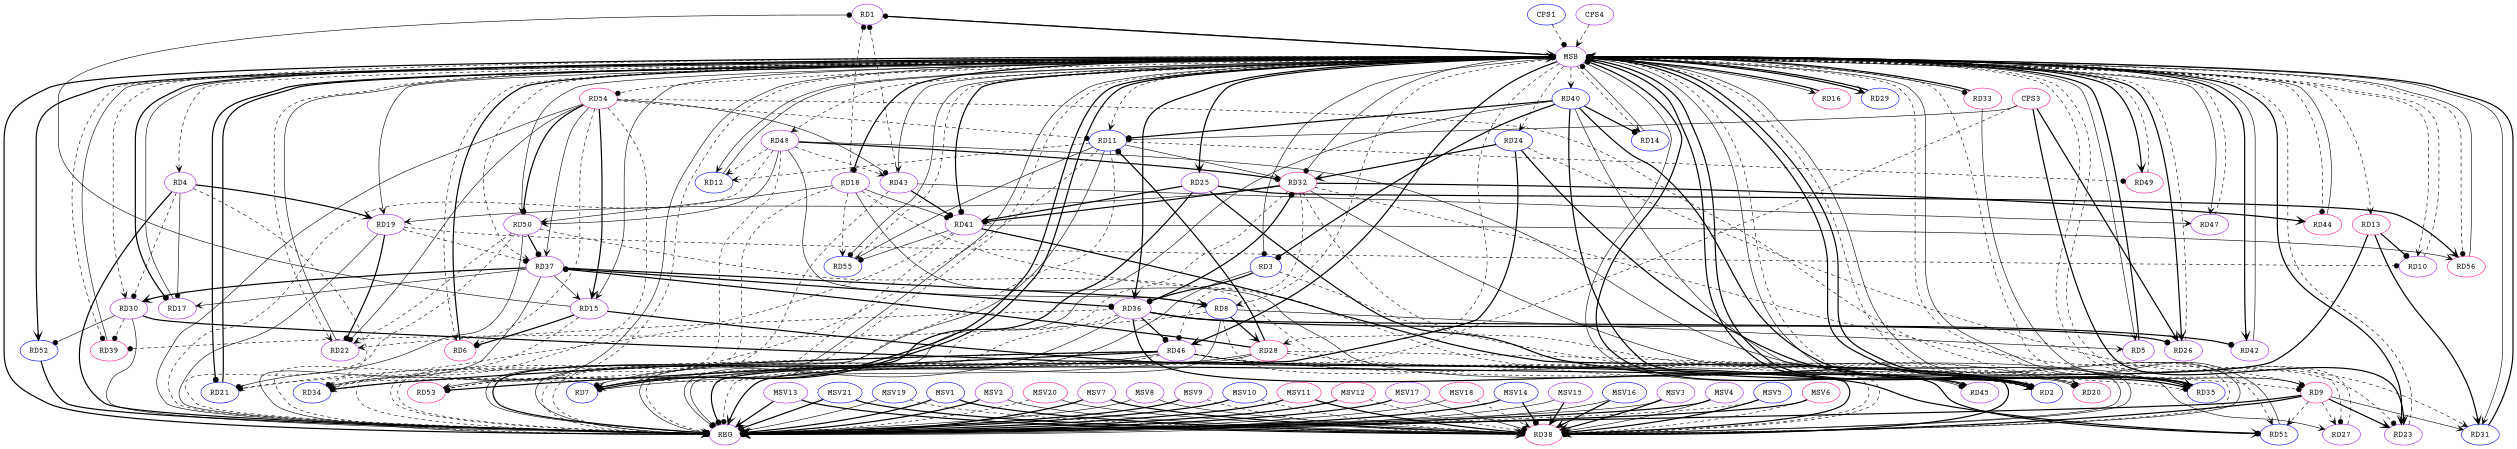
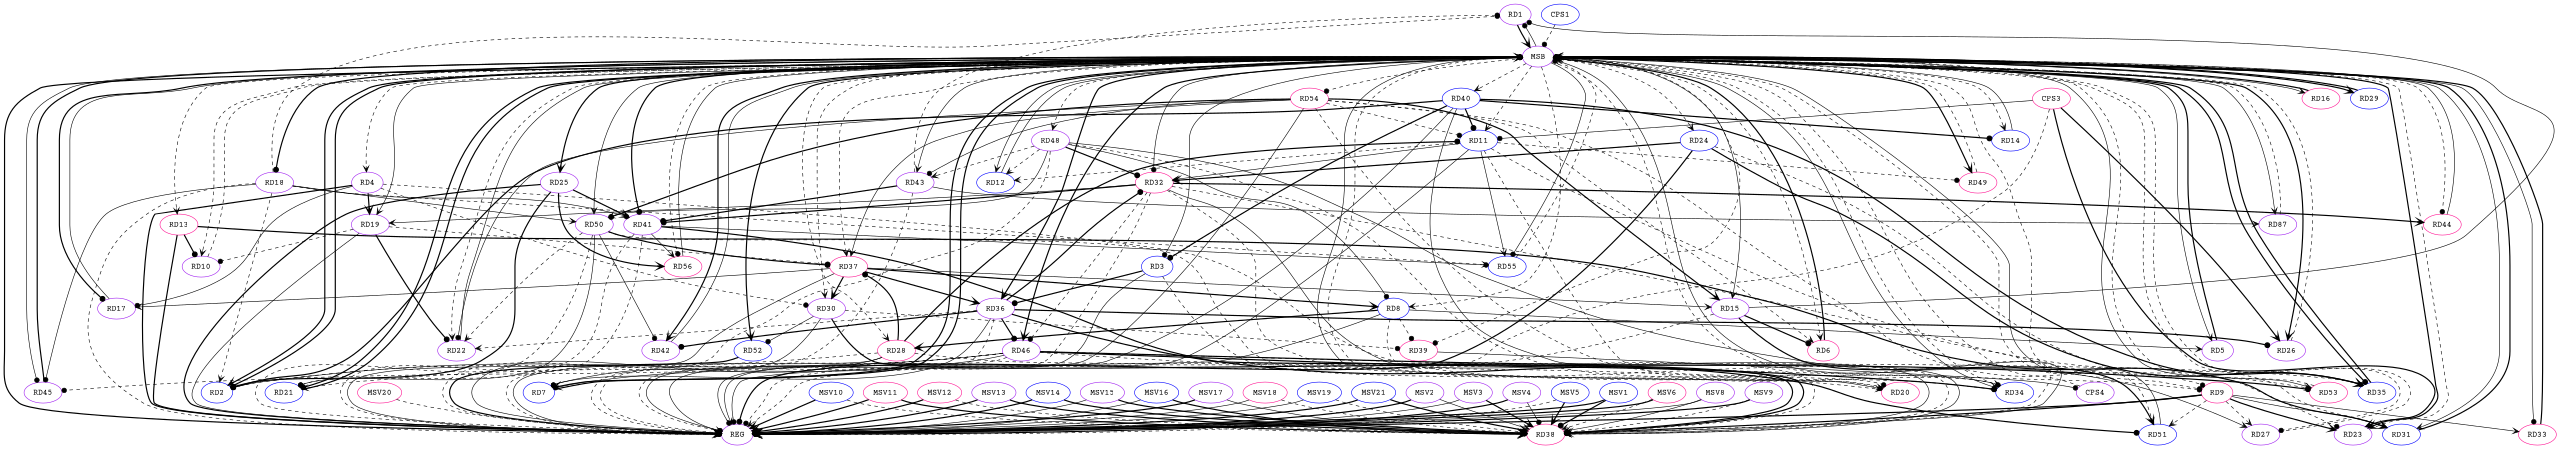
(704, 65) -> (1756, 366)
(2210, 225) -> (2278, 225)
(545, 267) -> (849, 267)
none -> (626, 286)
(822, 286) -> (919, 287)
(2061, 357) -> (2359, 411)
(1097, 393) -> none
(1290, 424) -> none
